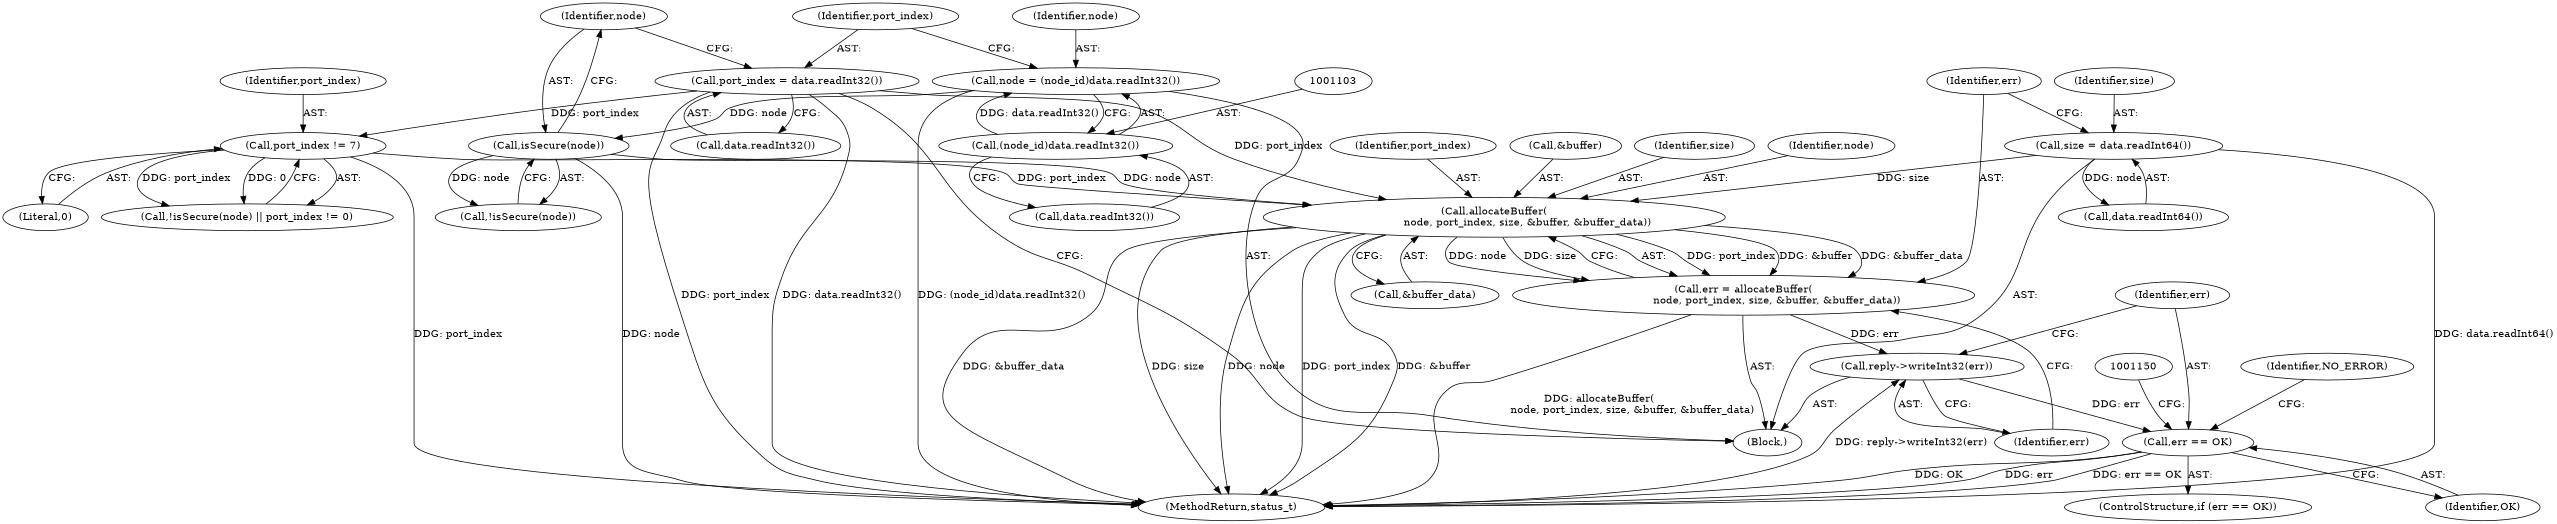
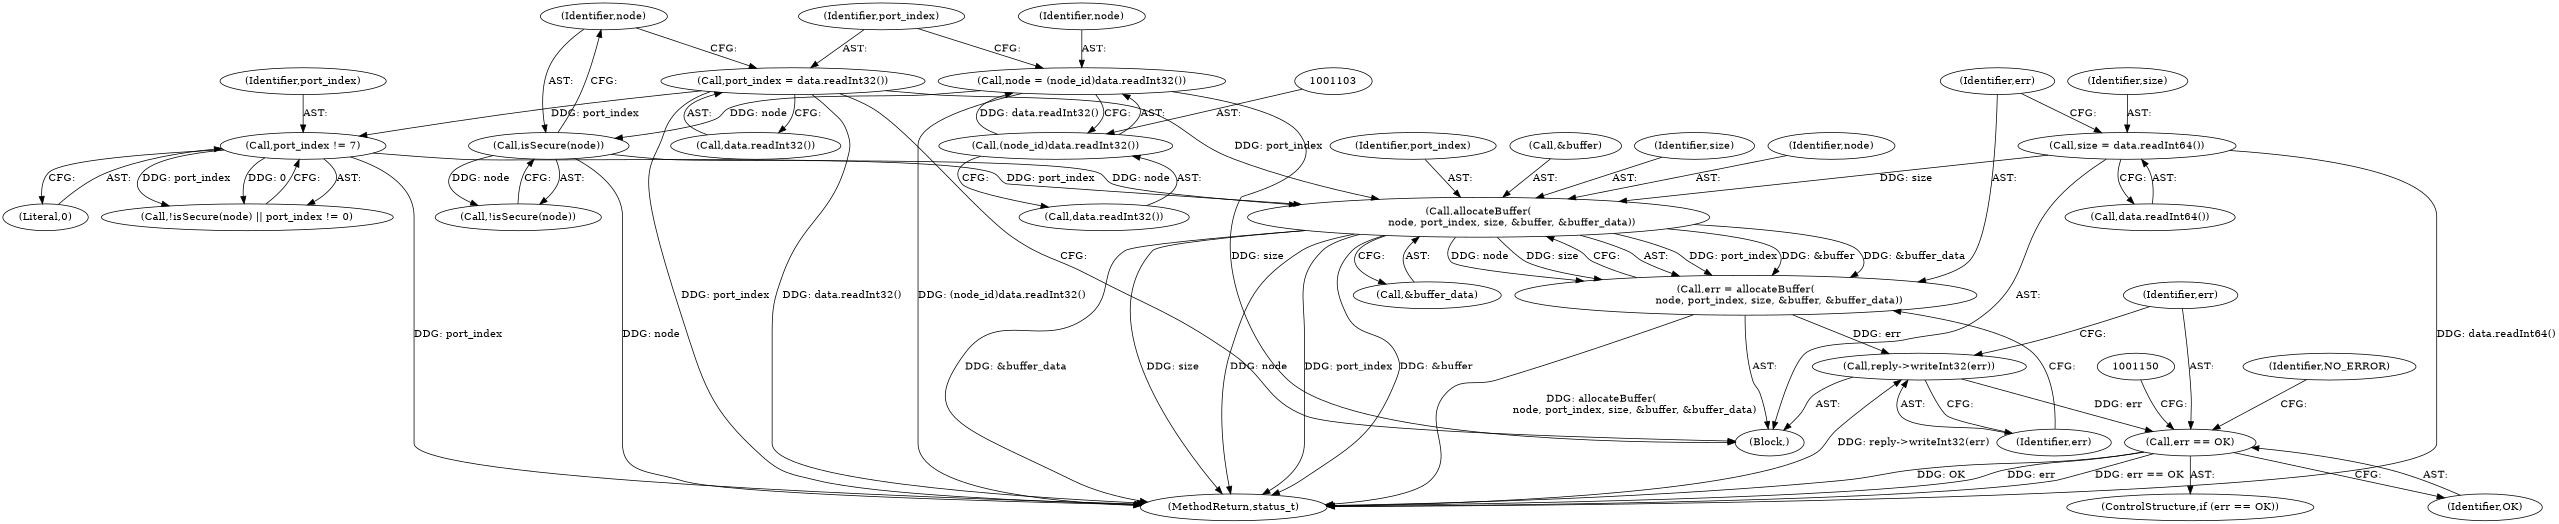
(2114, 178) -> (2135, 178)
(1260, 256) -> (1258, 256)
